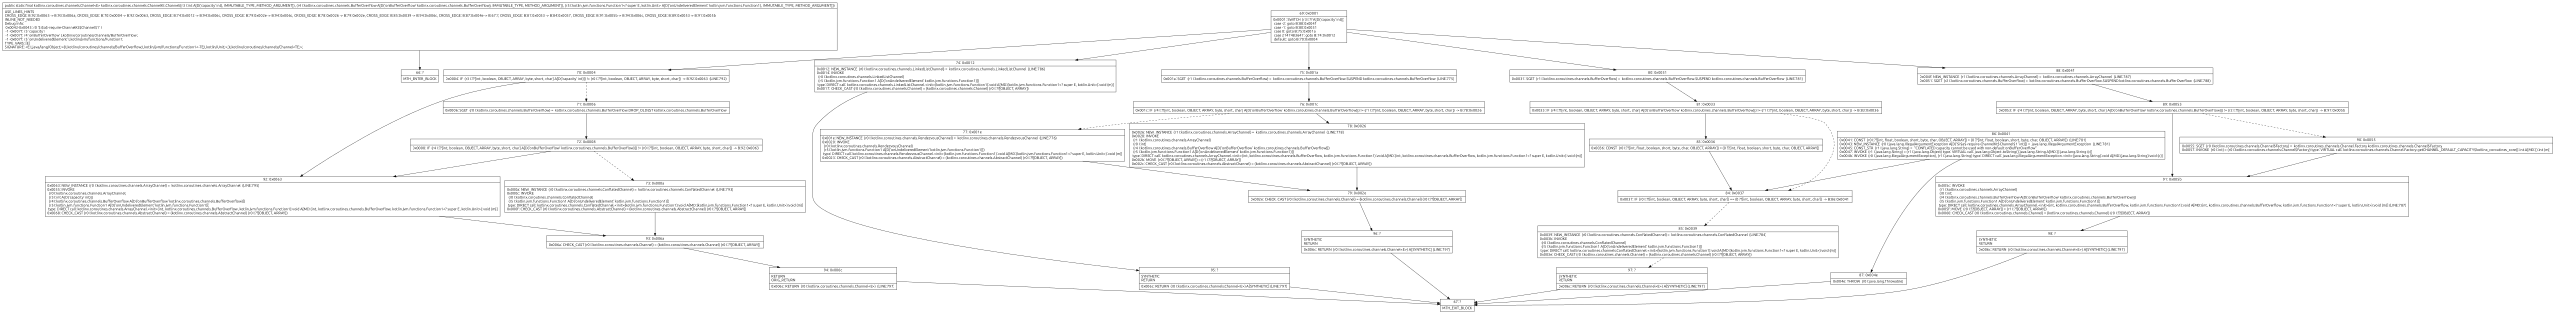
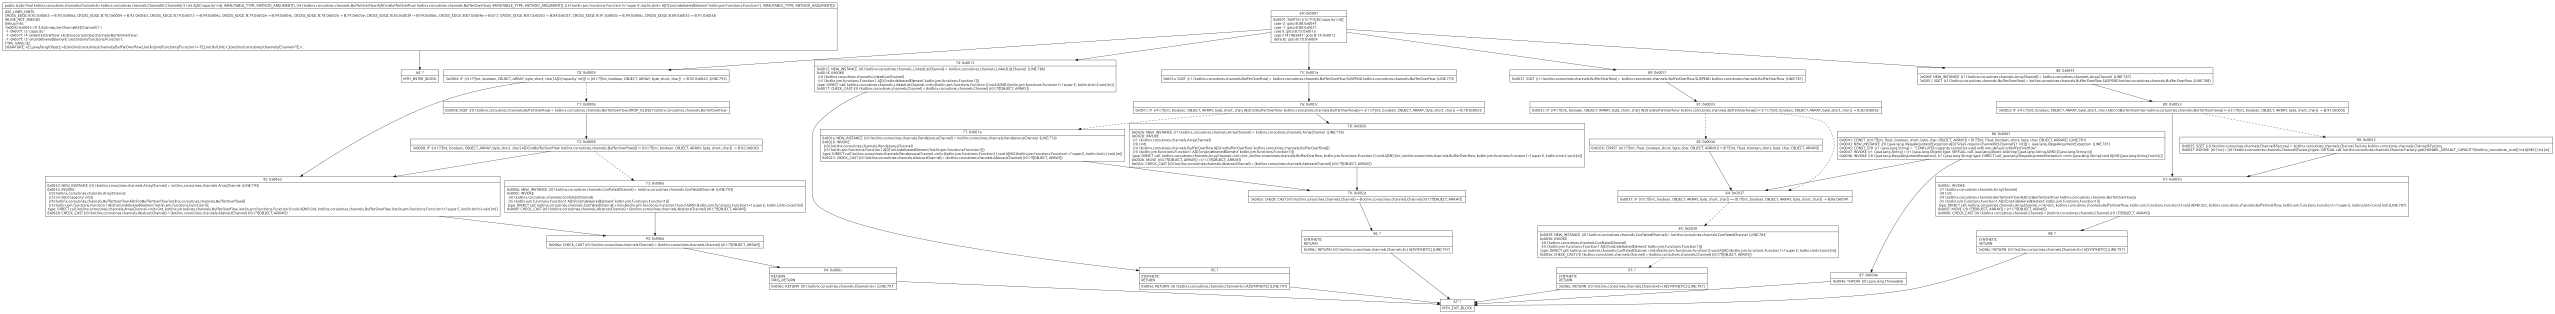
(1706, 125) -> (1706, 125)
